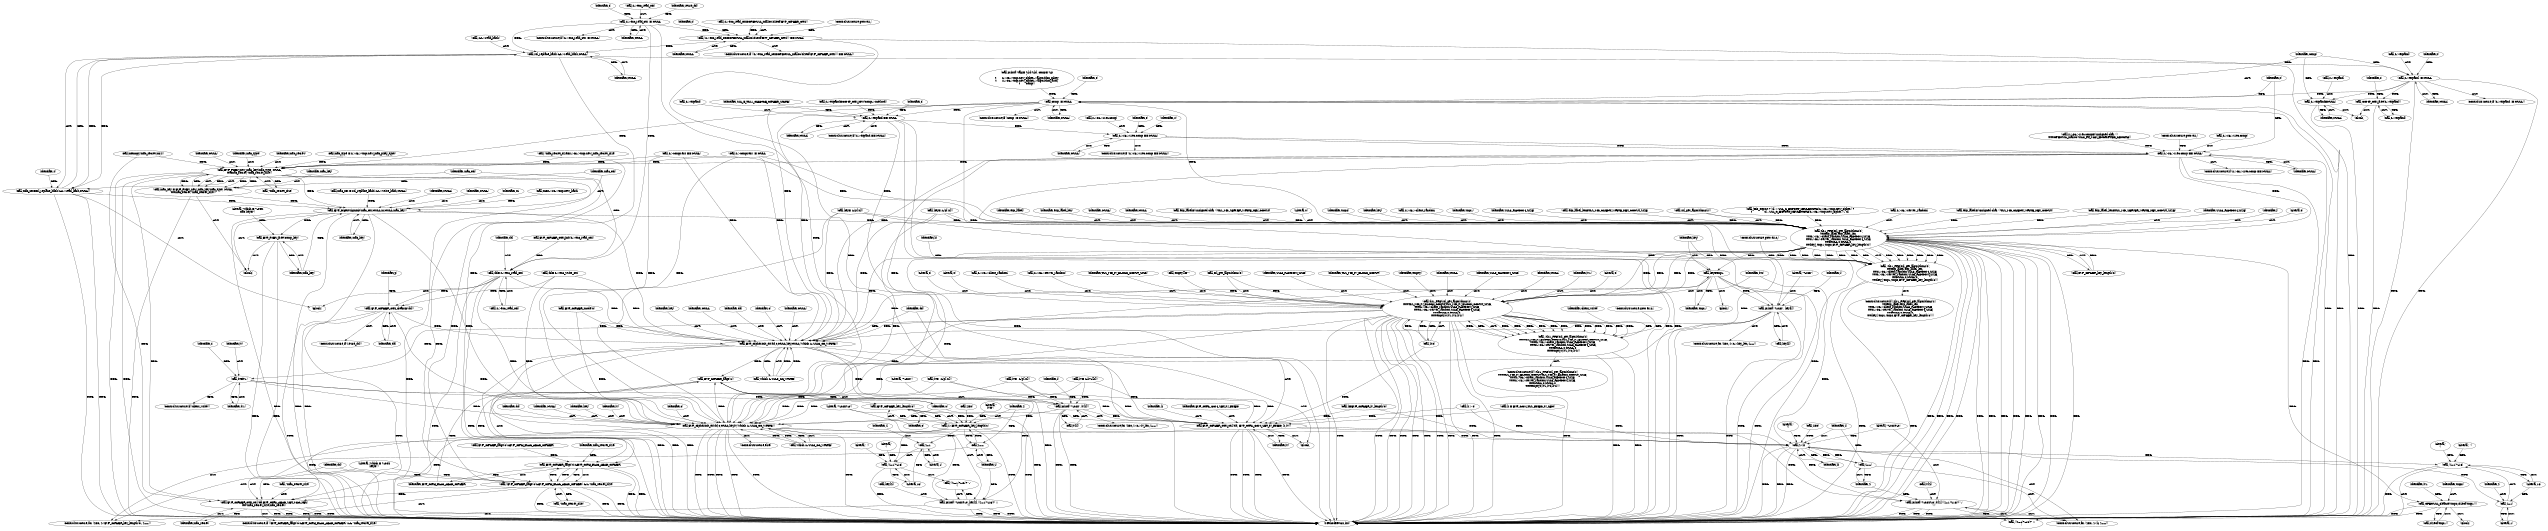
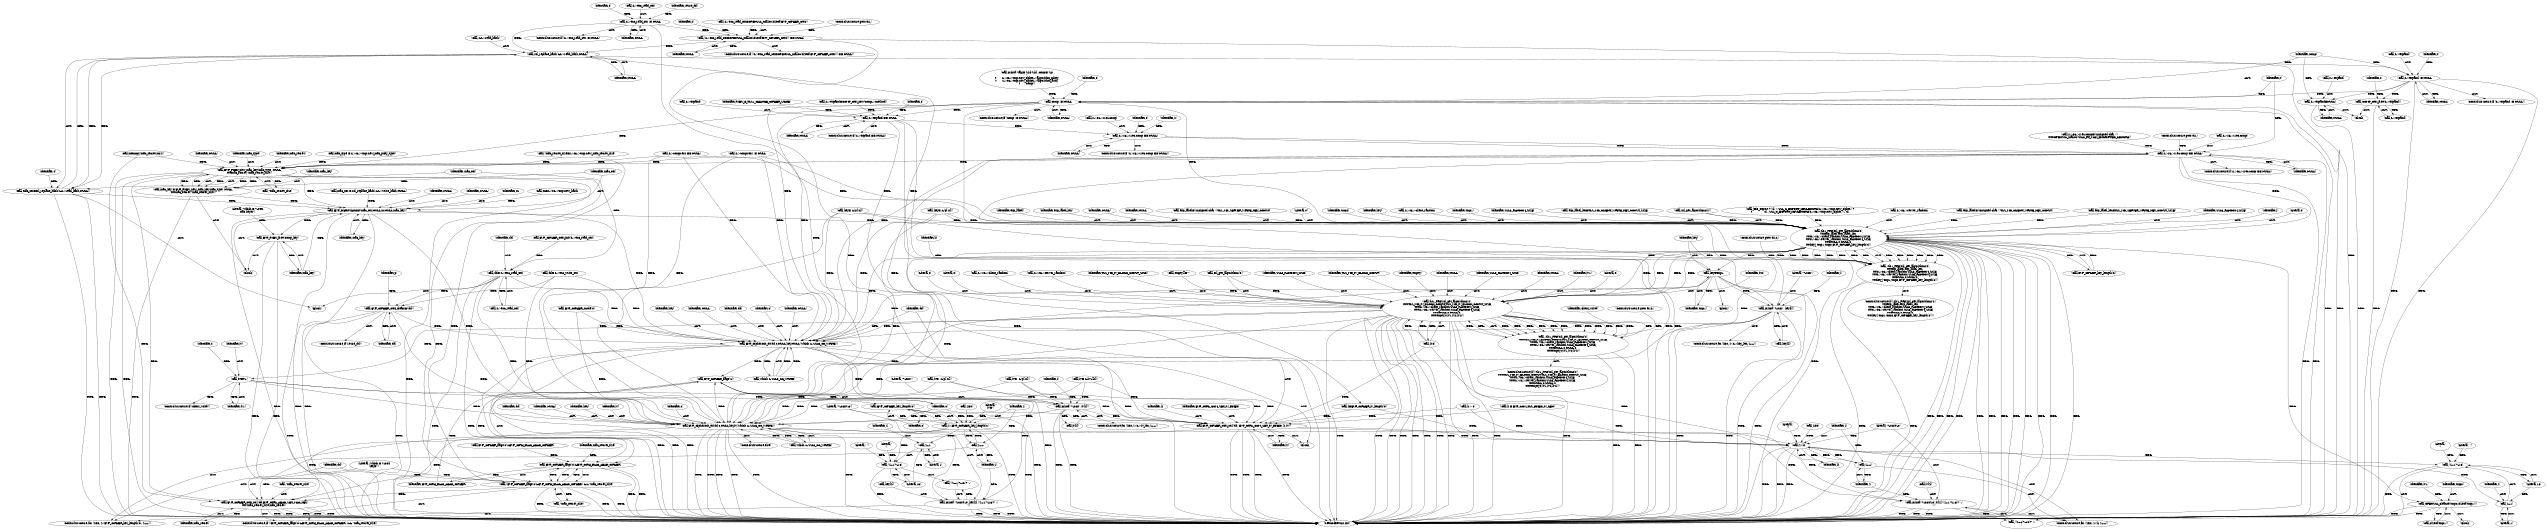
(756, 102) -> (756, 102)
(641, 194) -> none
(1825, 348) -> (1601, 408)
(647, 489) -> (906, 228)
